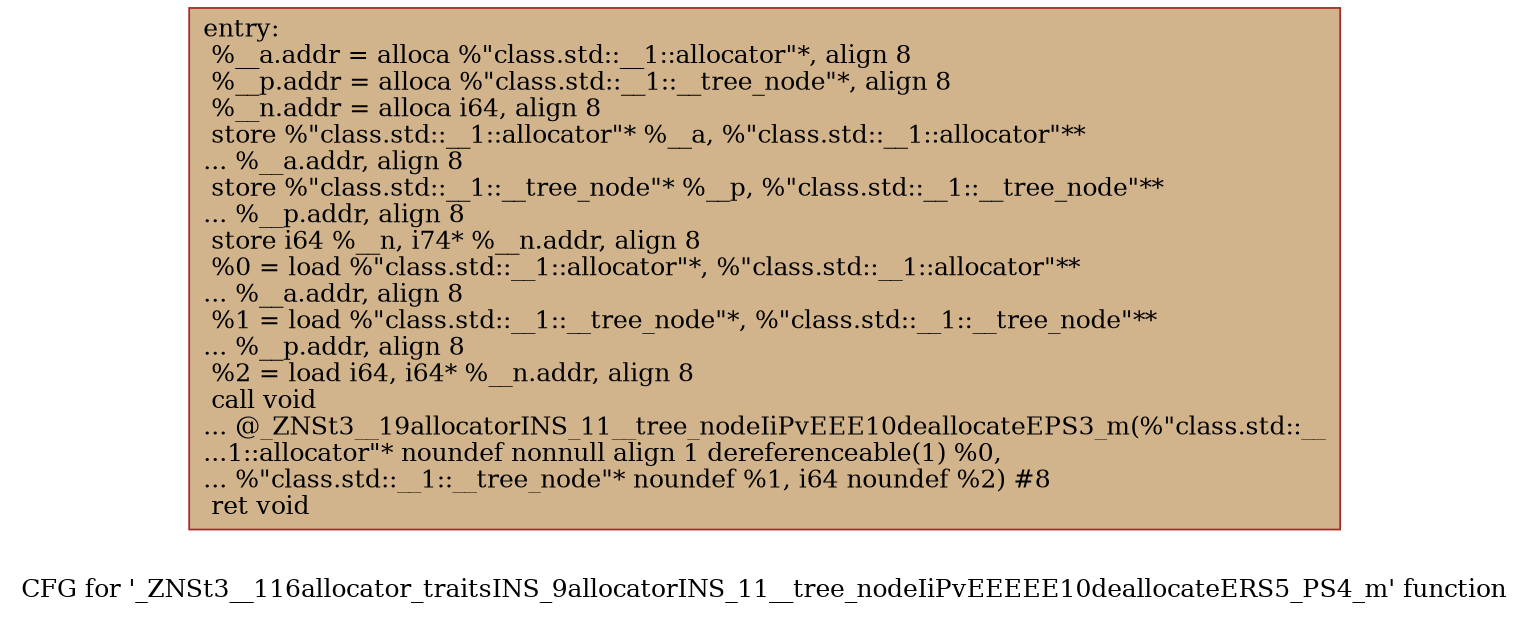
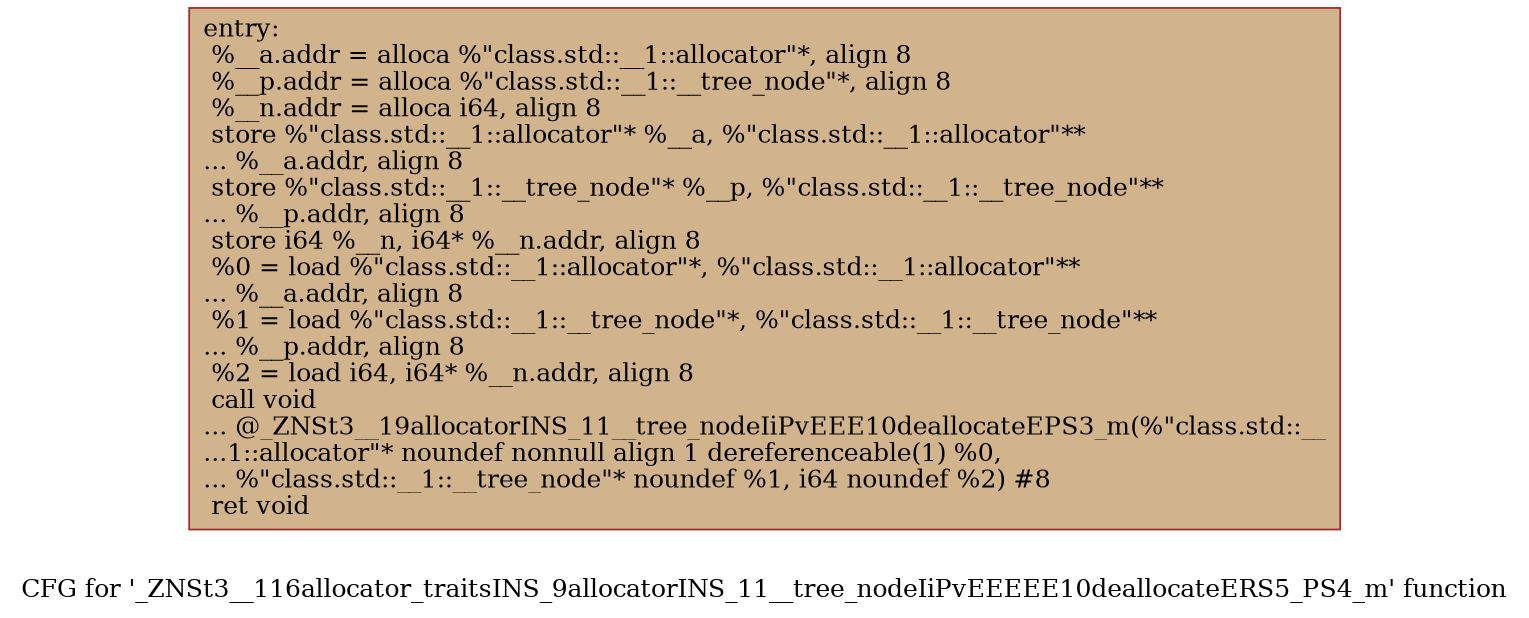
(453, 241) -> (453, 241)
